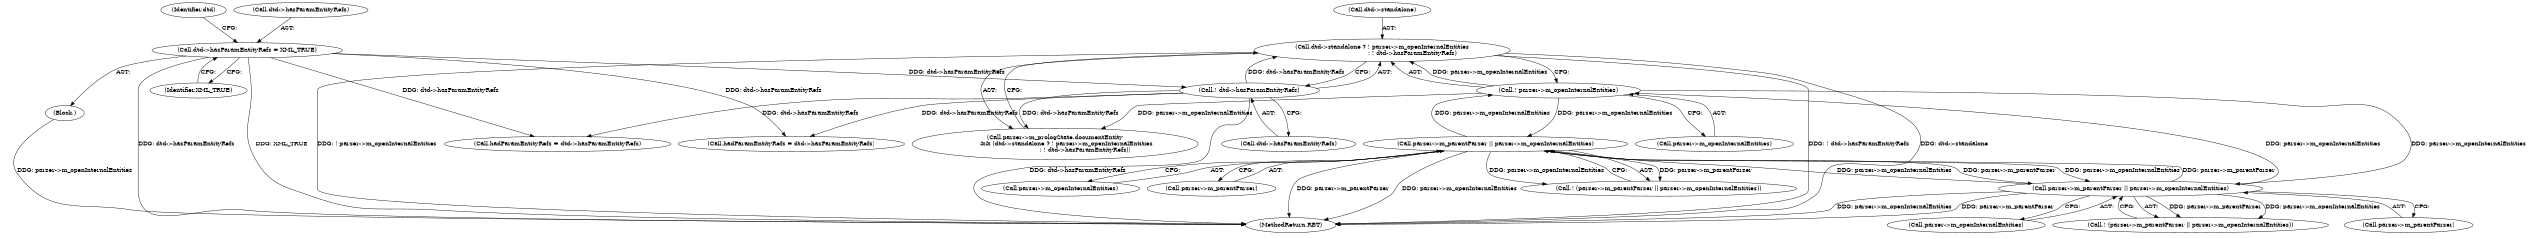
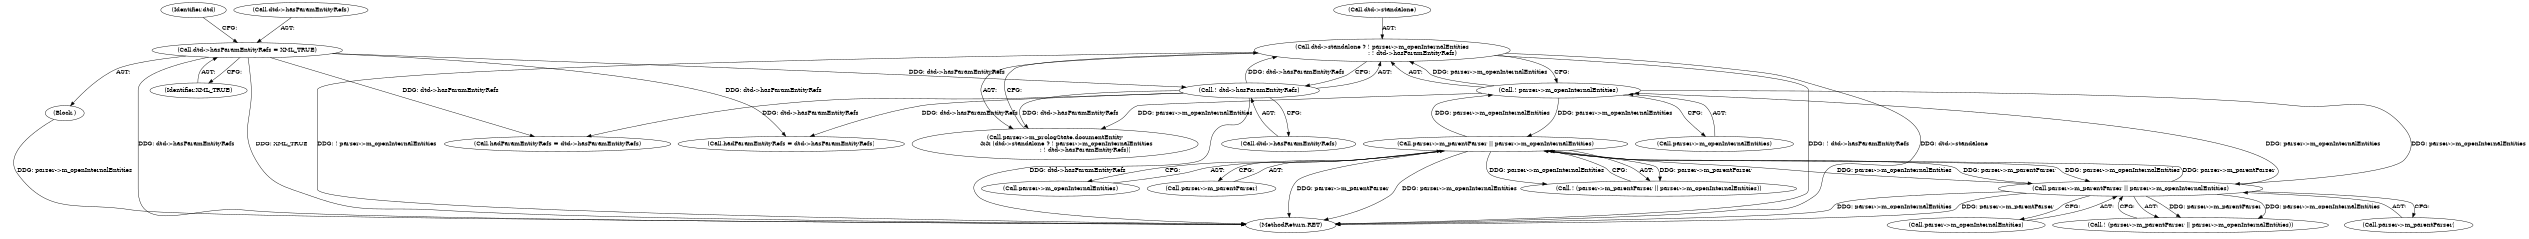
(209, 72) -> (209, 72)
